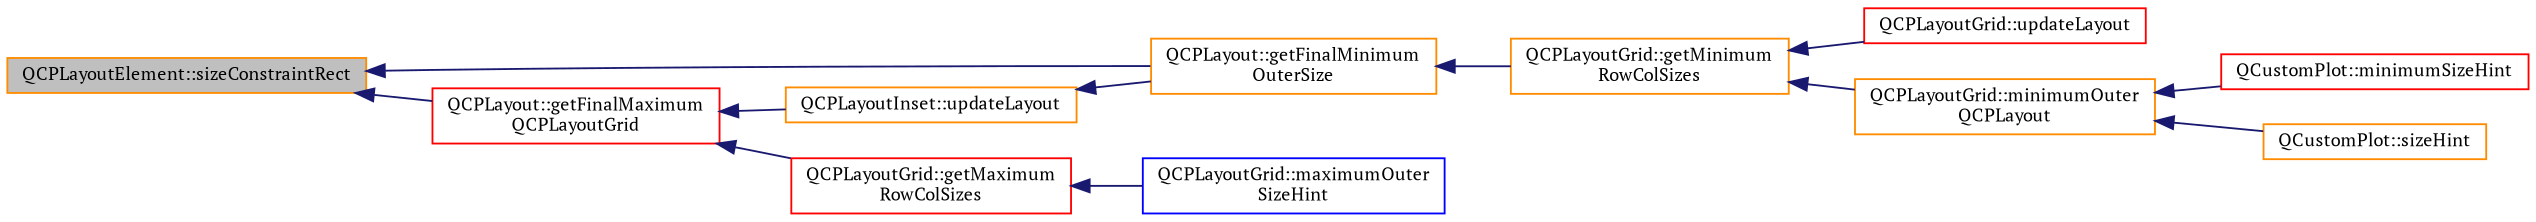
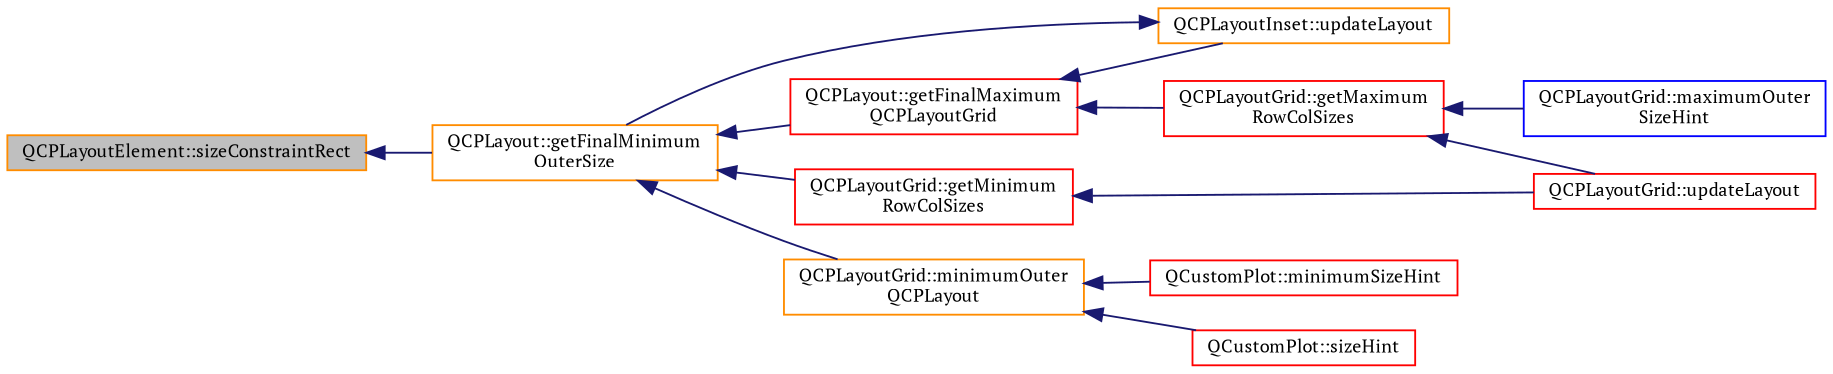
(1650, 66) -> (934, 197)
(1831, 87) -> (745, 226)
(403, 98) -> (763, 129)
(2375, 142) -> (1304, 348)
none -> (1521, 157)
